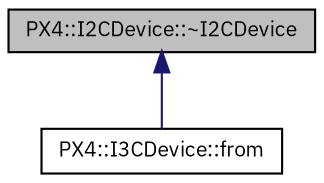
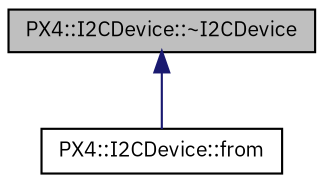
(162, 151) -> (162, 151)
